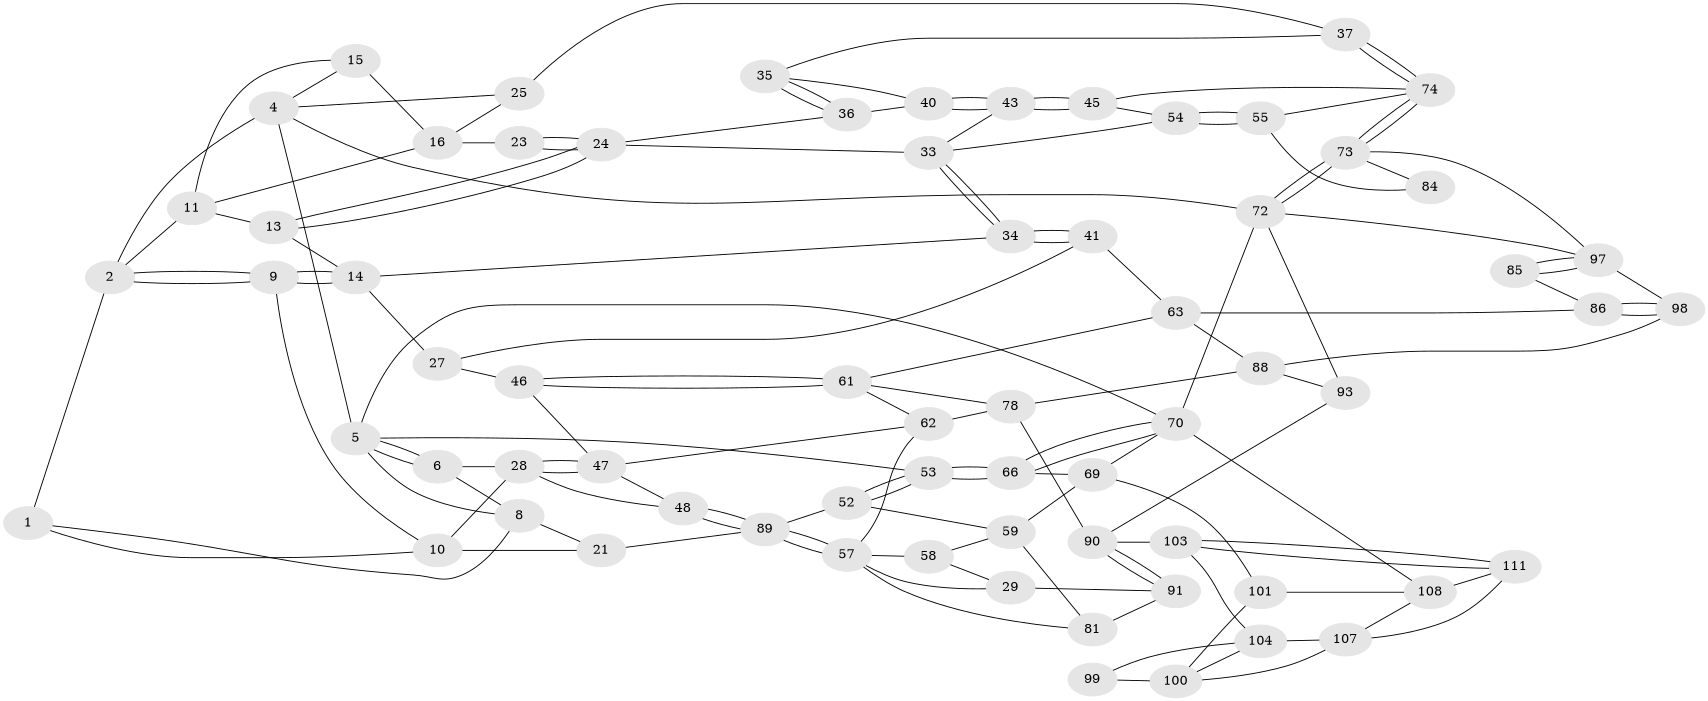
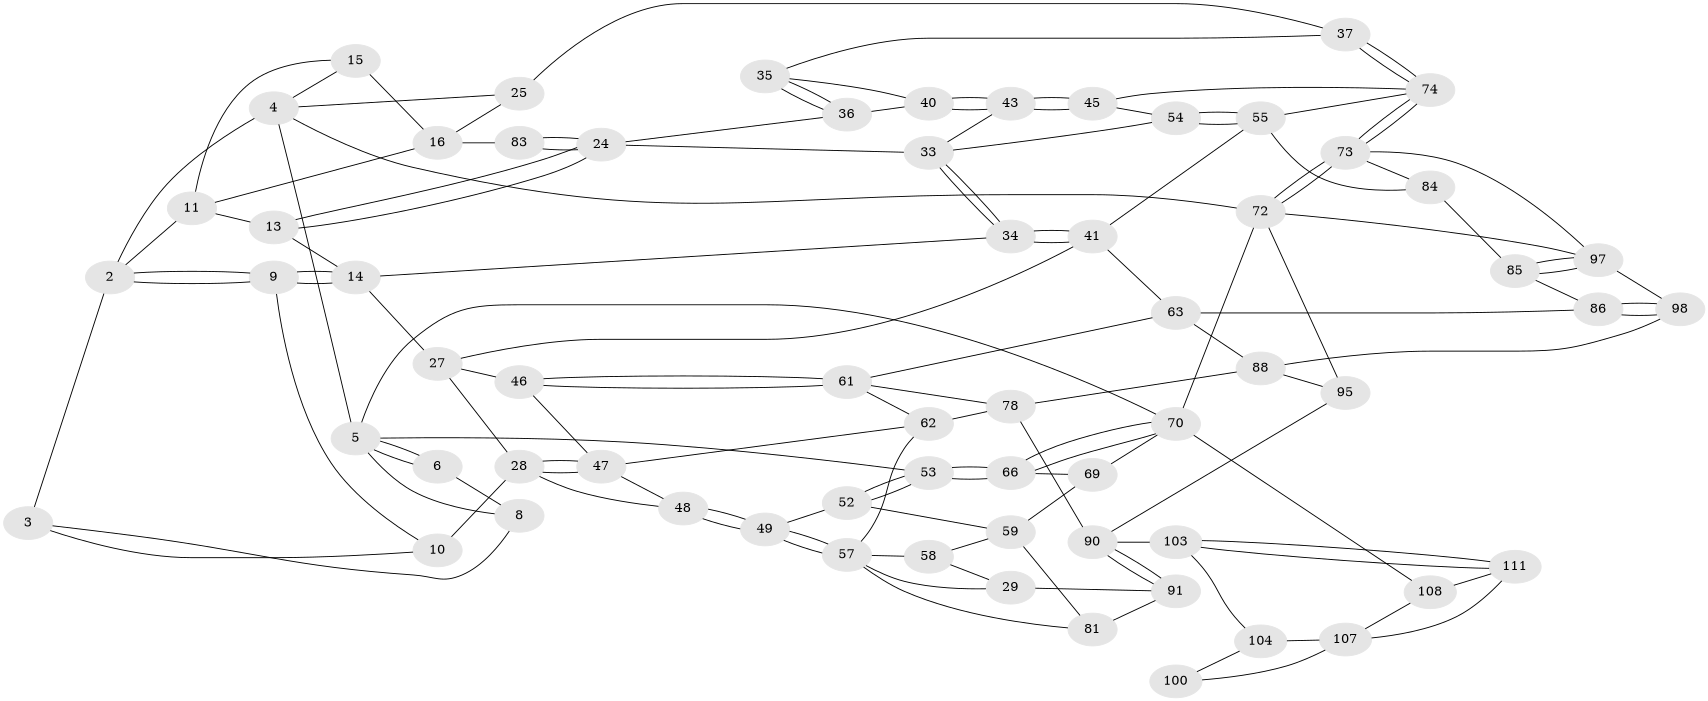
(519, 143) -> (519, 143)
none -> (1177, 177)
none -> (1473, 229)
(1345, 393) -> (1345, 393)
(479, 467) -> (478, 415)
(28, 523) -> (28, 523)
(765, 529) -> (765, 529)
(601, 550) -> none
(1261, 592) -> none
(1093, 680) -> none
